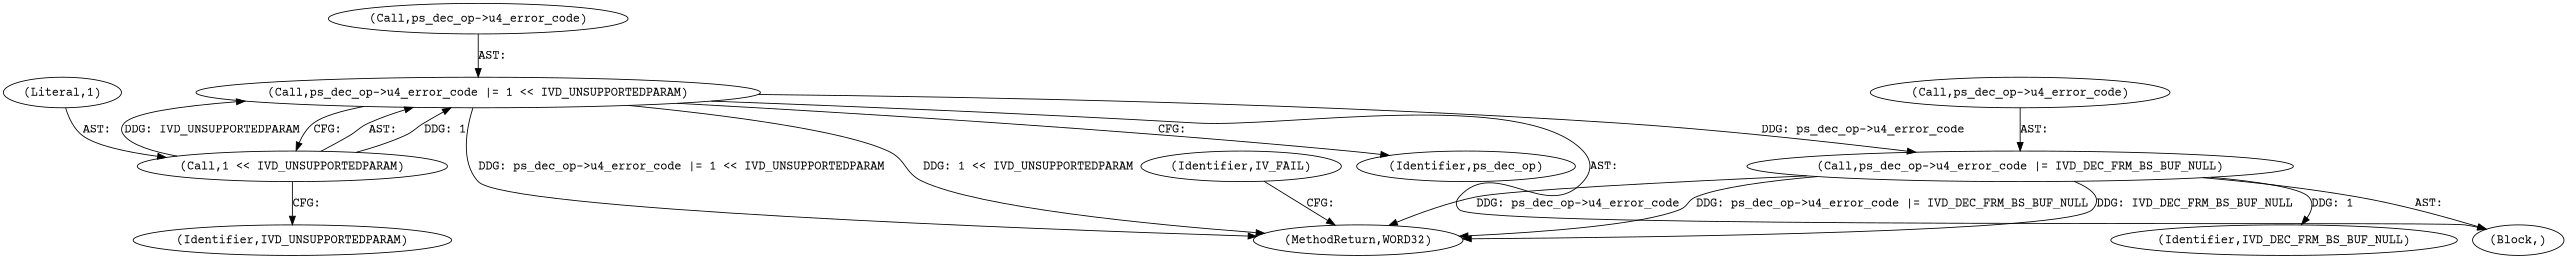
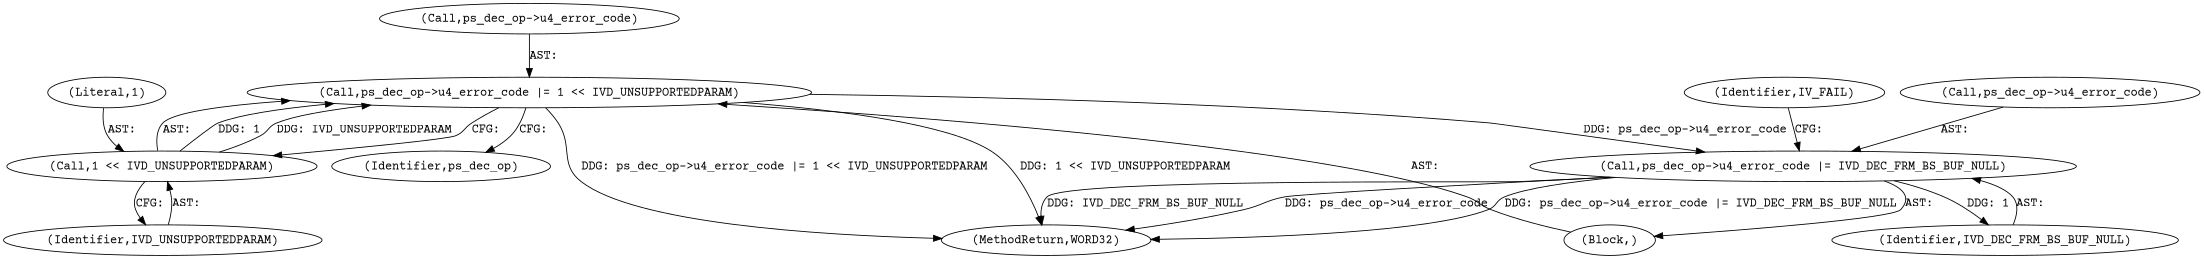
(1465, 193) -> (1154, 141)
none -> (2010, 194)
(1296, 201) -> (1793, 125)
none -> (172, 207)
